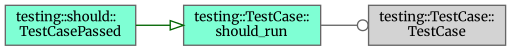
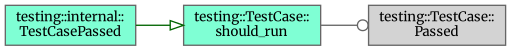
(71, 25) -> (71, 25)
(437, 25) -> (437, 25)
